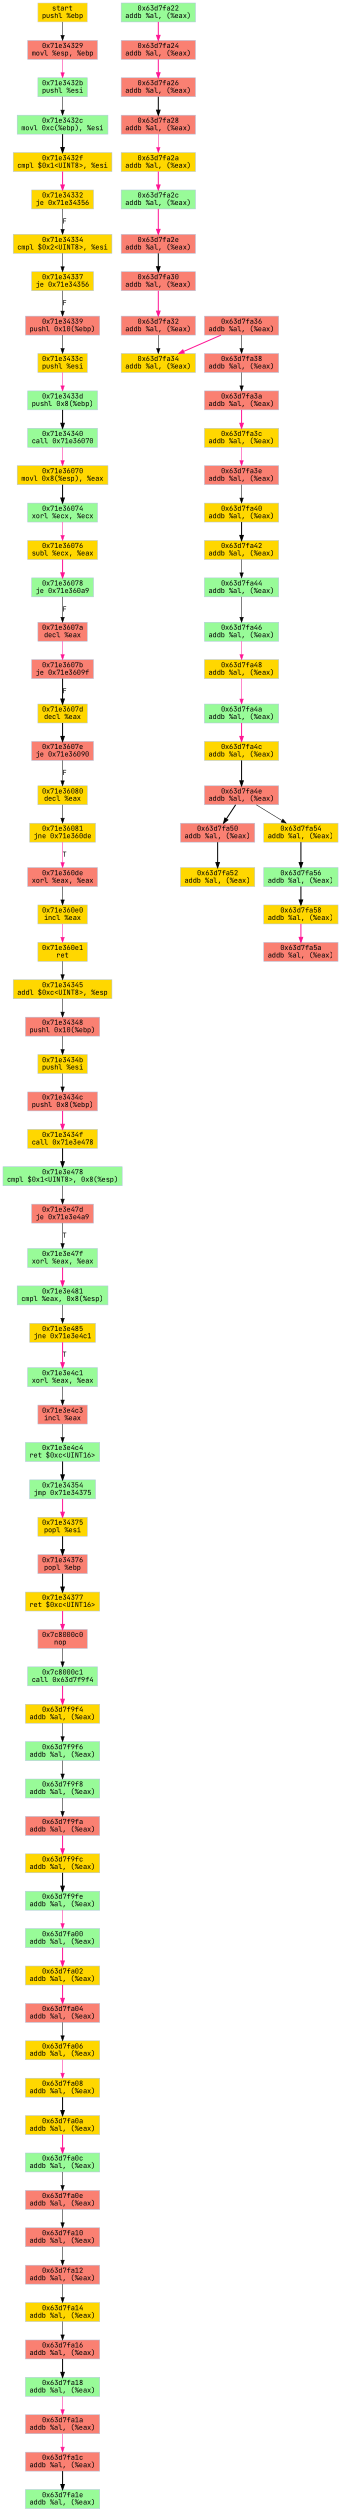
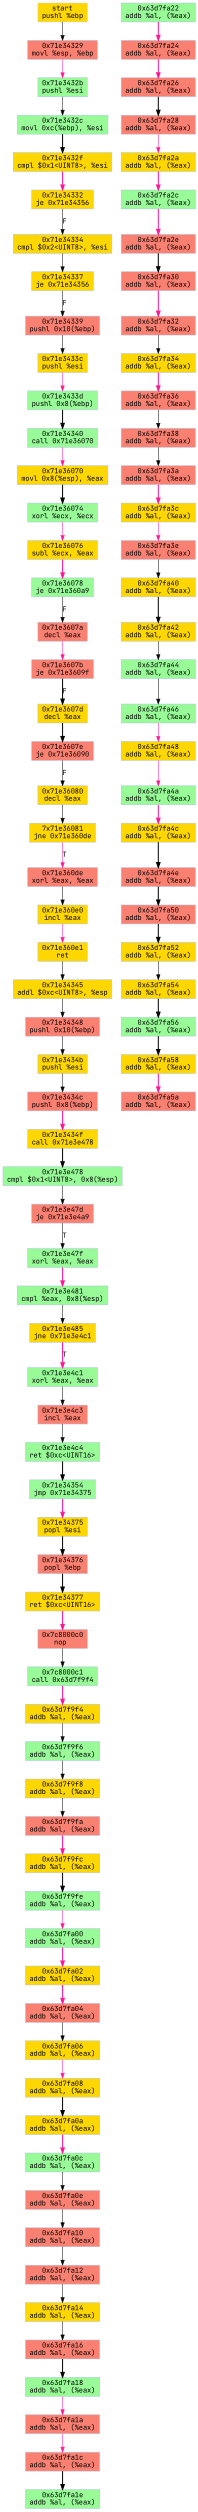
(202, 343) -> (158, 379)
(269, 813) -> (158, 968)
(63, 833) -> (63, 833)
(63, 1789) -> (63, 1789)
